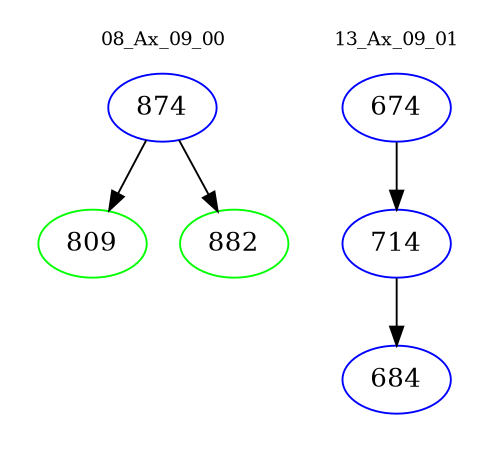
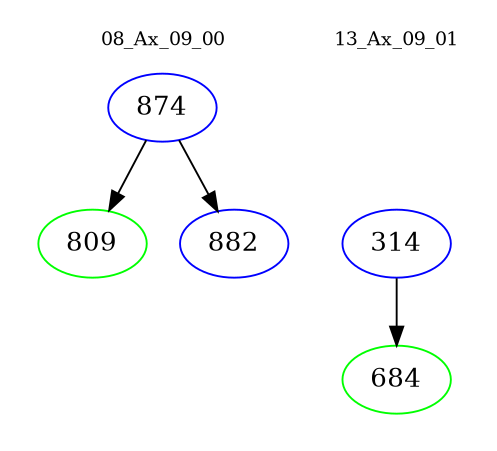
(397, 108) -> none
(234, 244) -> (234, 244)
(397, 244) -> (397, 244)
(397, 380) -> (397, 380)
